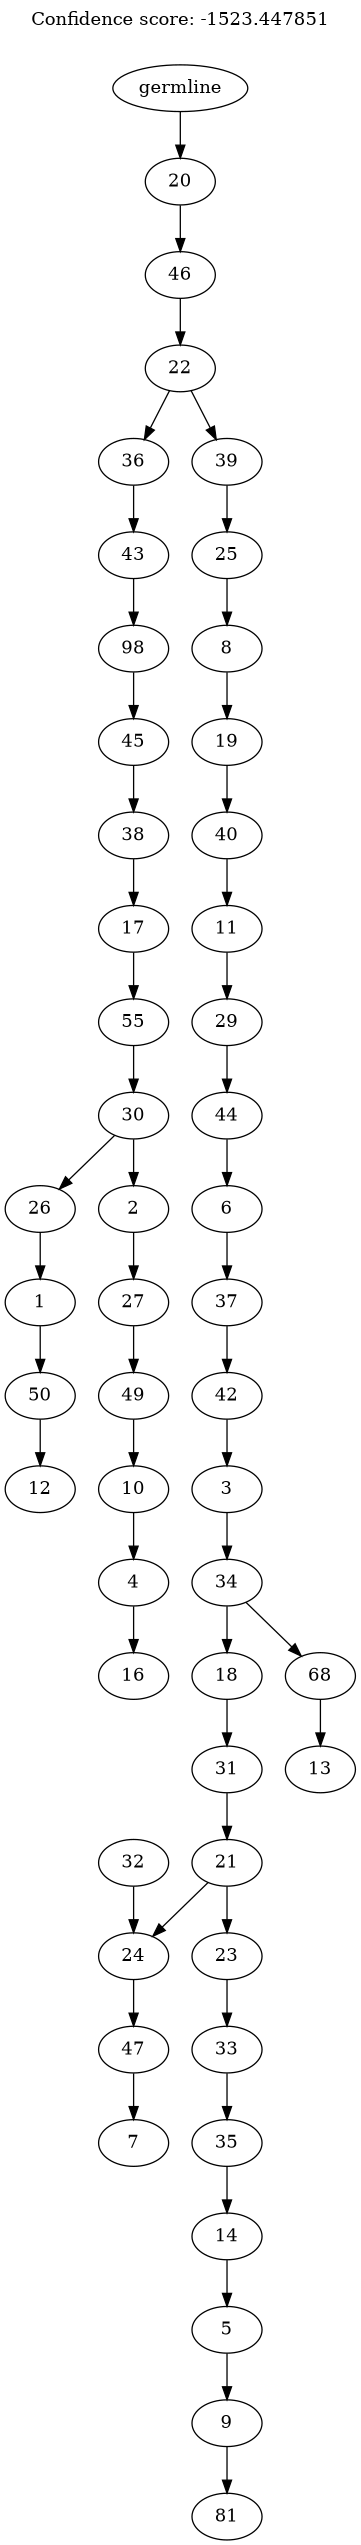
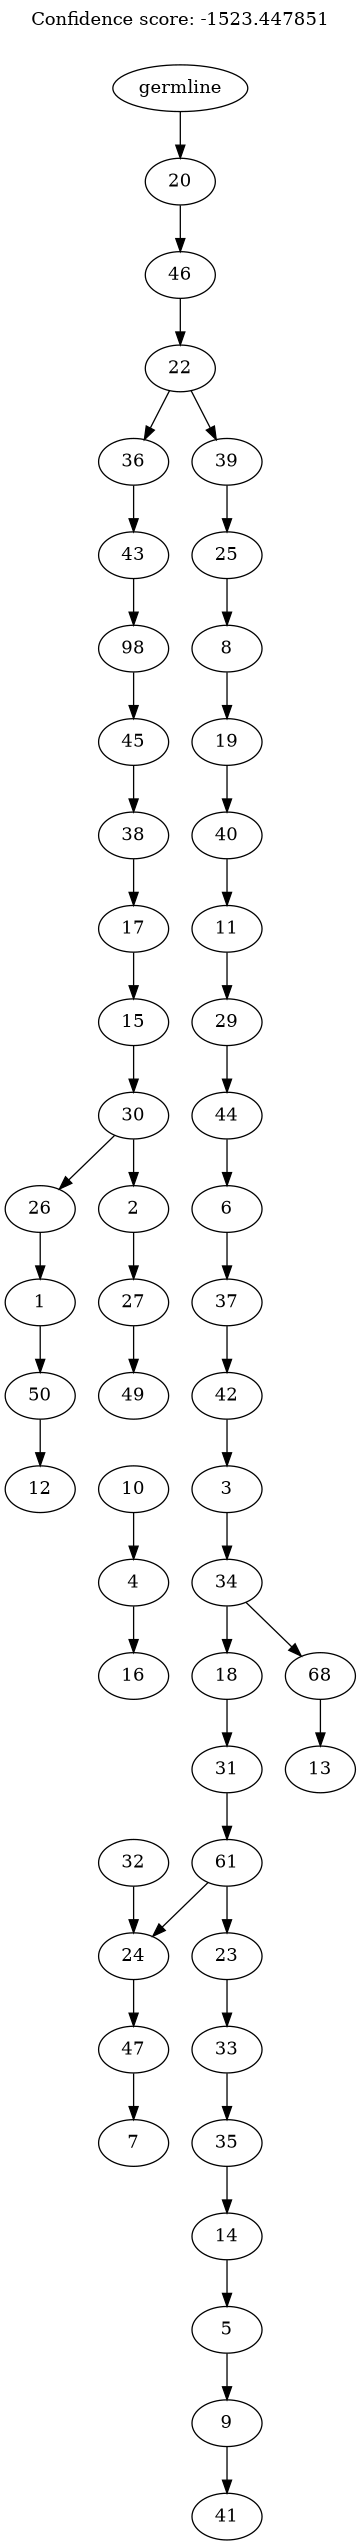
(134, 1022) -> (134, 1022)
(134, 1436) -> none
(227, 1863) -> (227, 1863)
(227, 2517) -> (227, 2517)
